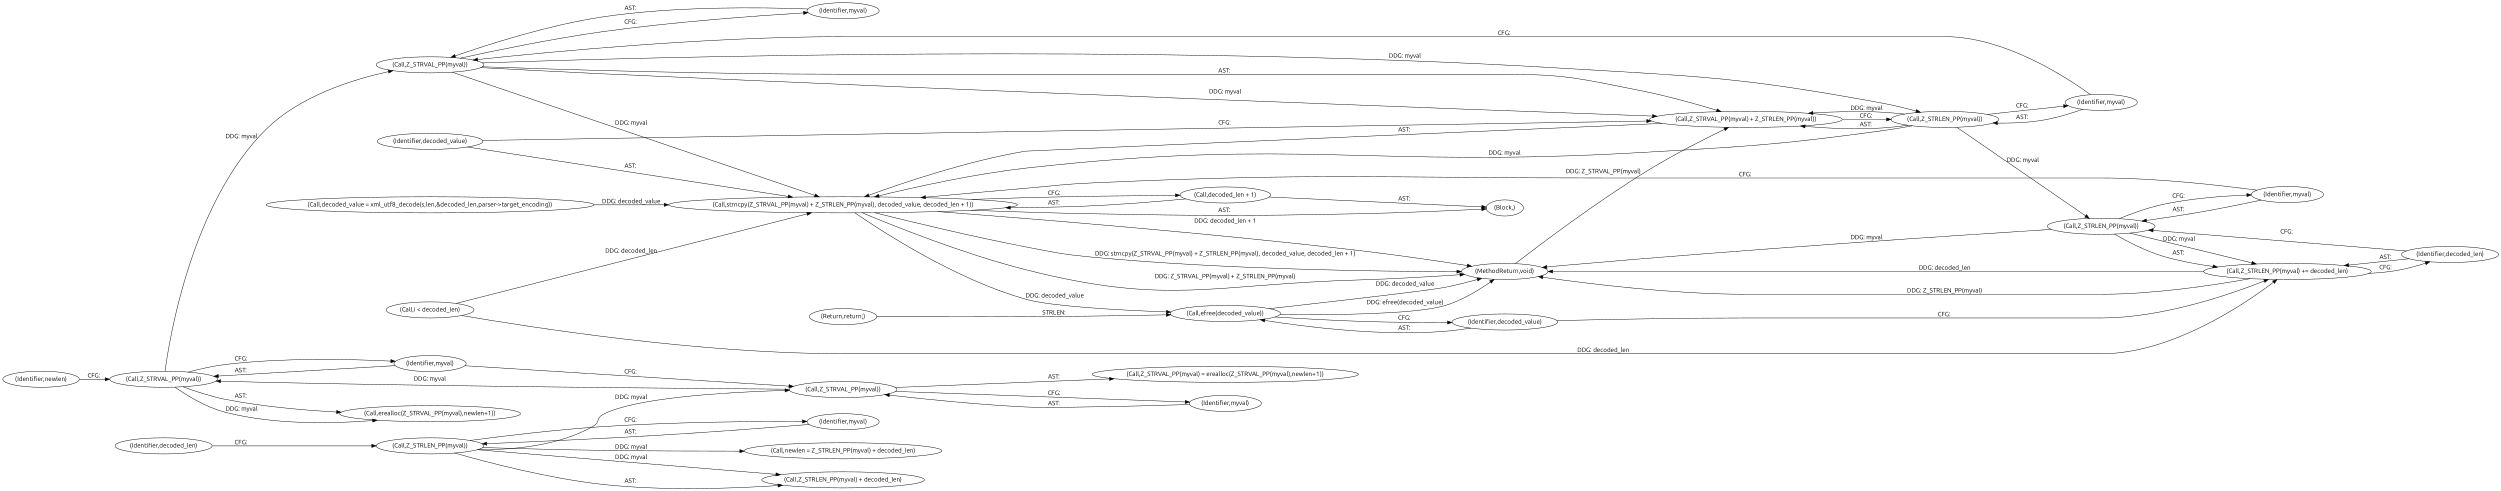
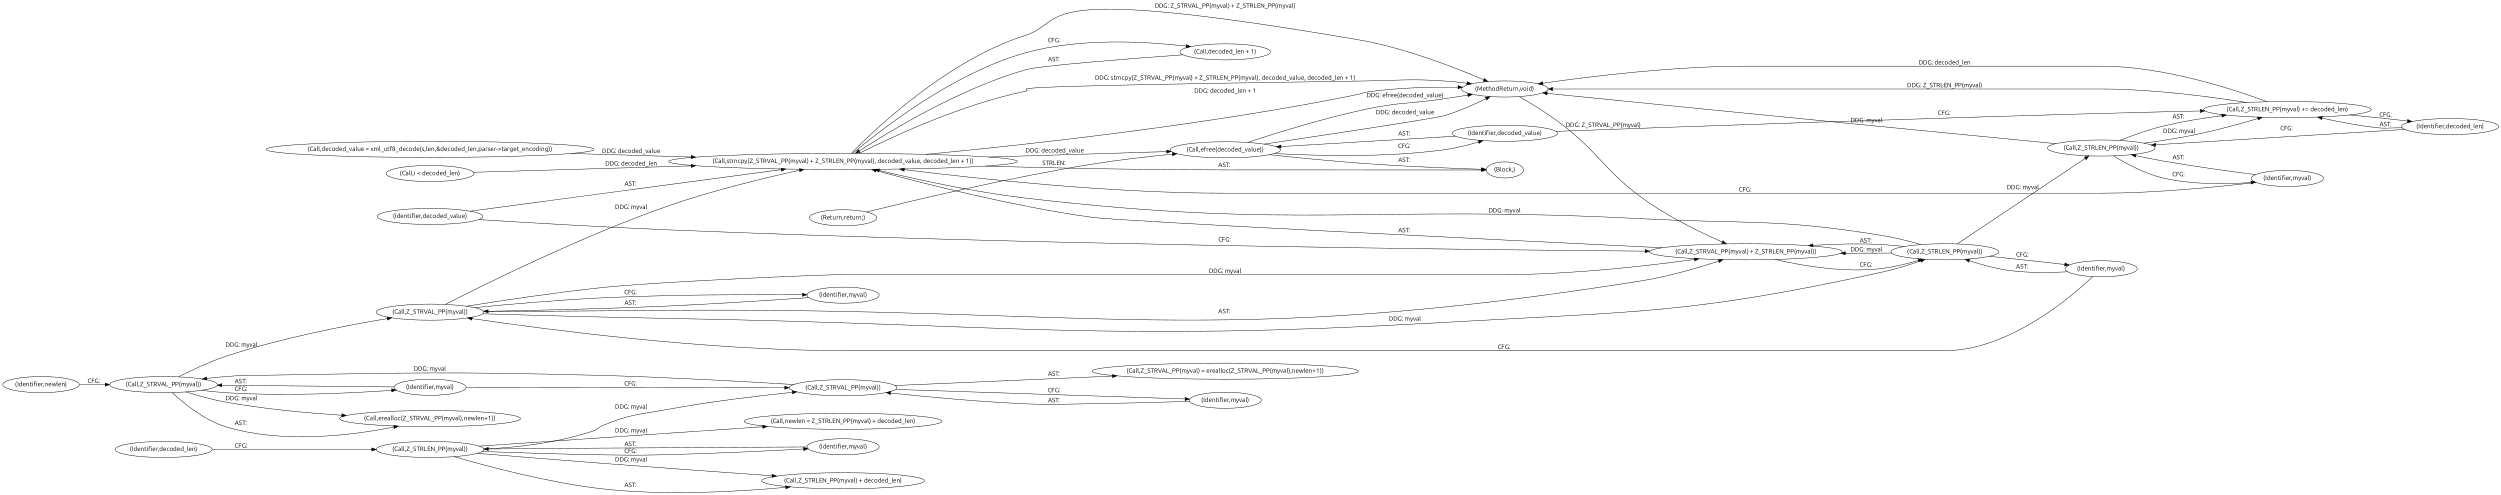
(1375, 202) -> (1375, 164)
(1375, 354) -> none
